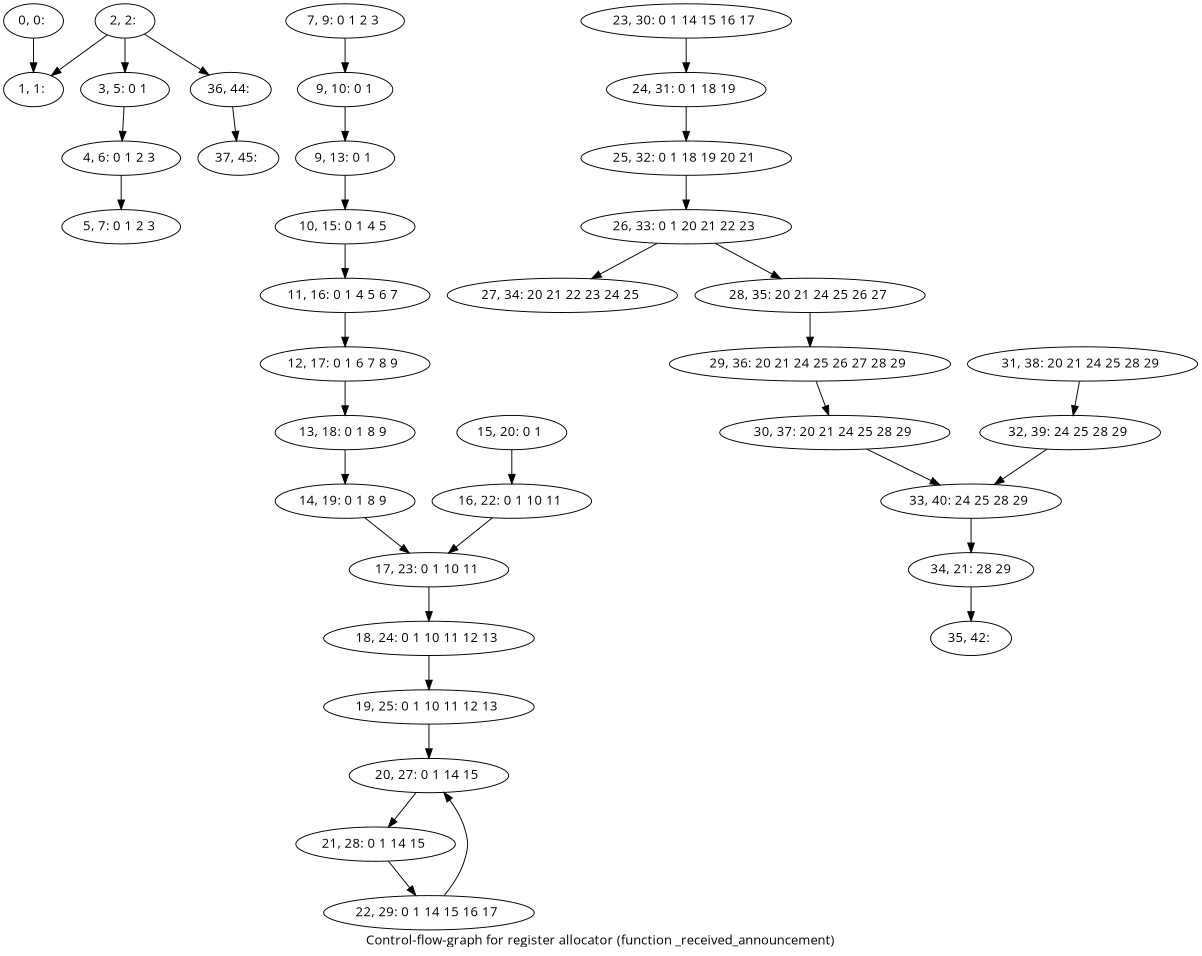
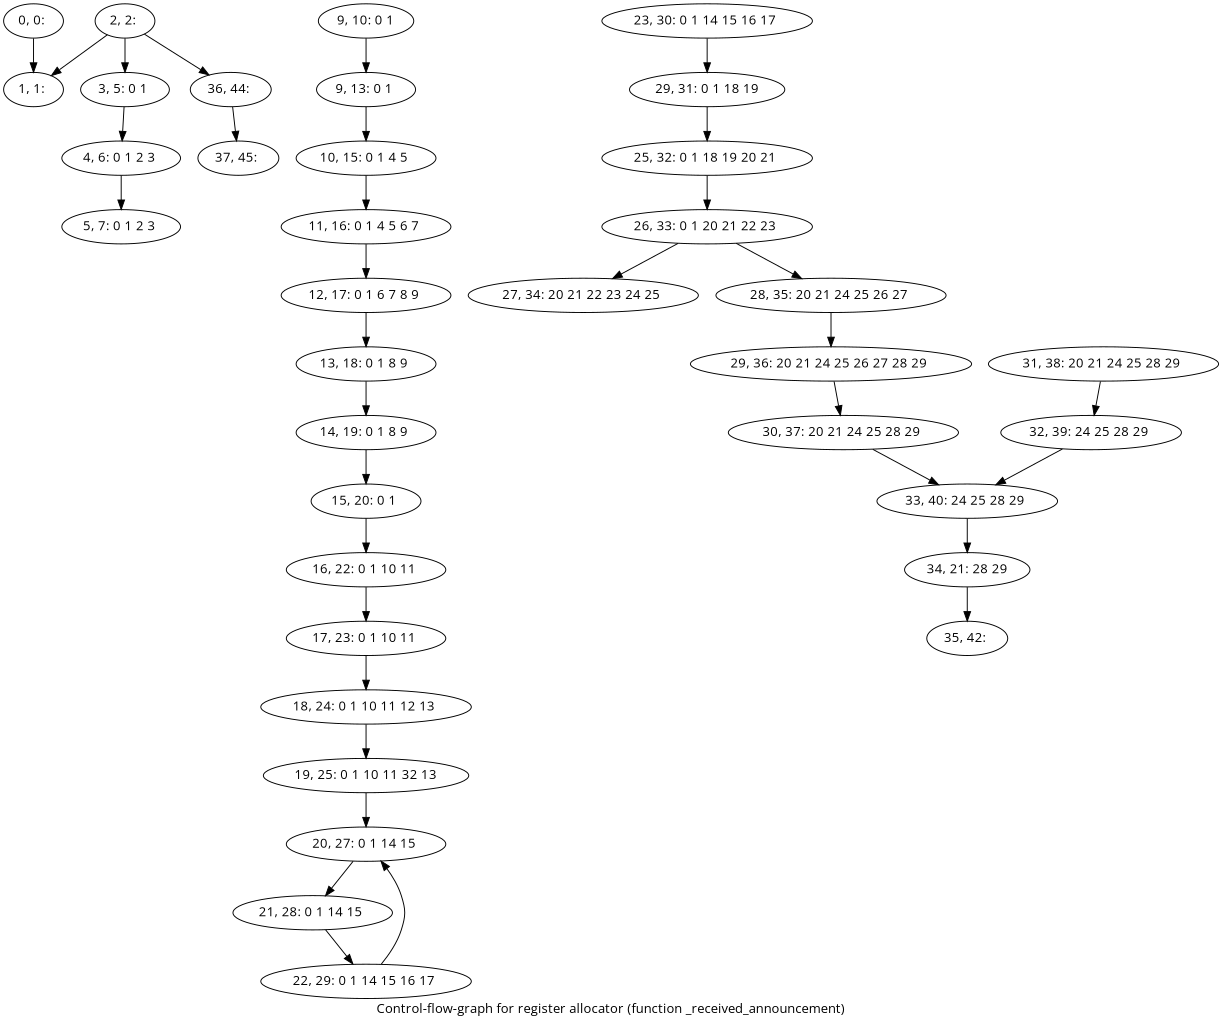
(345, 21) -> none
(686, 90) -> (707, 90)
(383, 533) -> (366, 462)
(429, 707) -> (366, 776)
